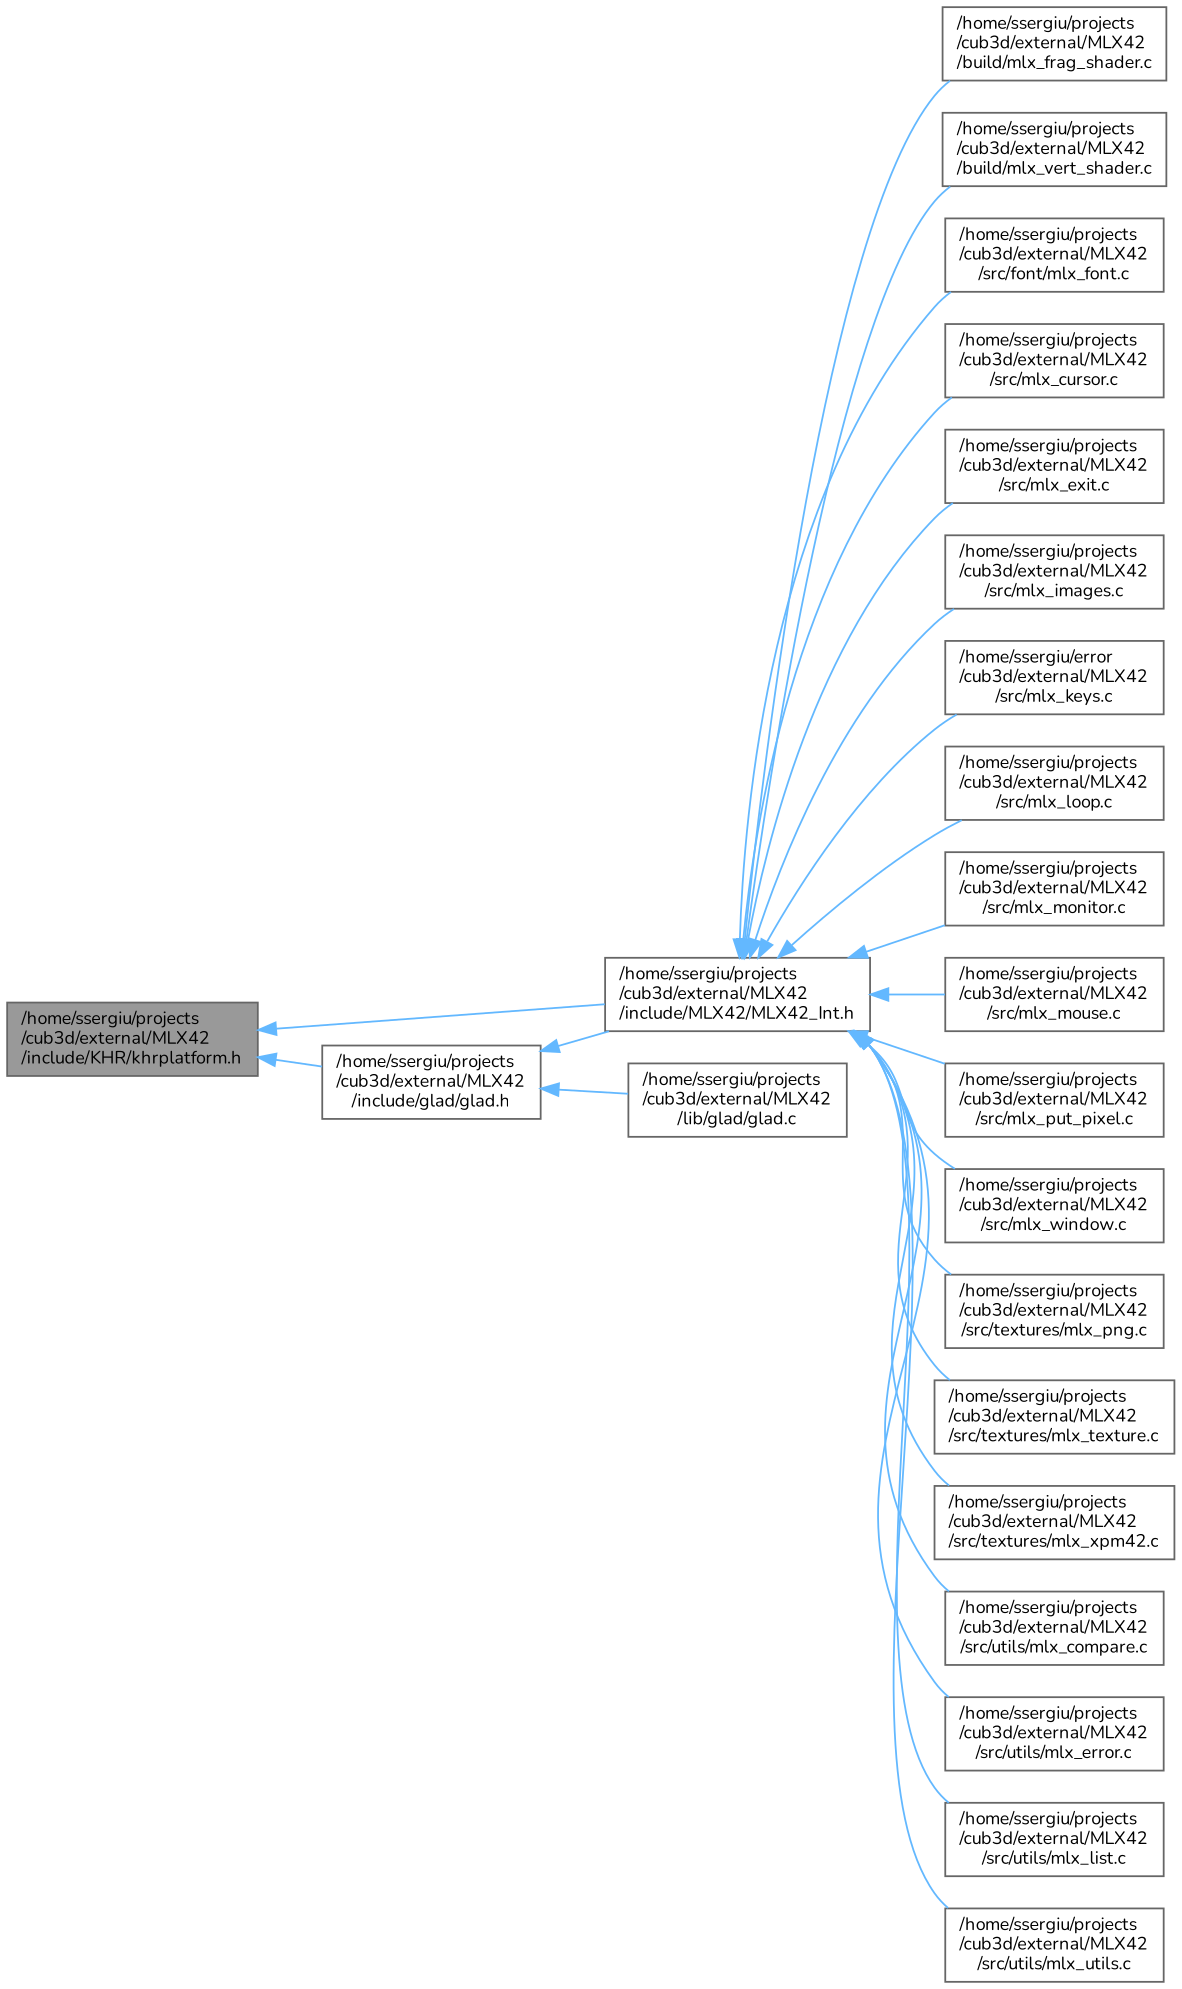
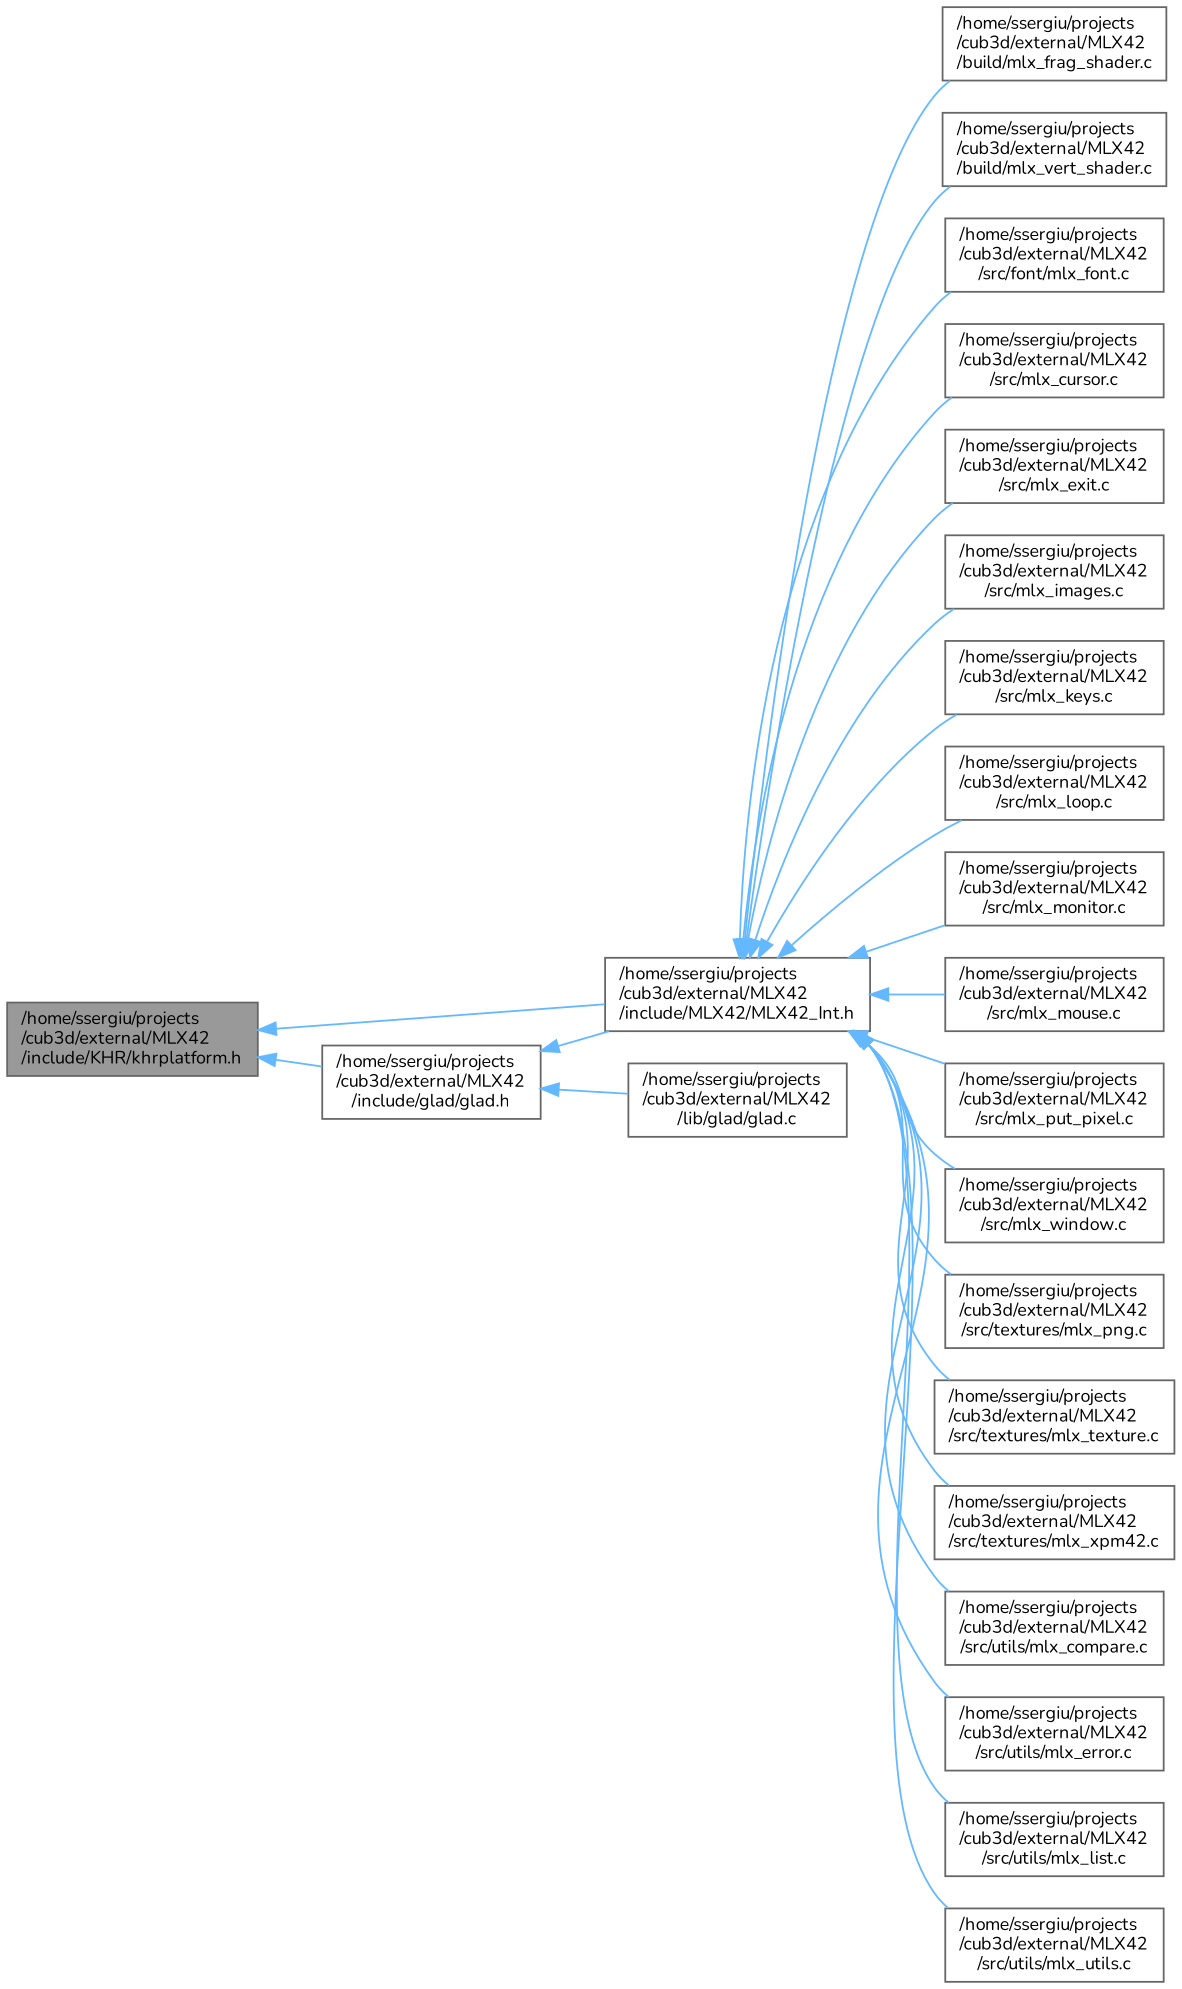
(1054, 678) -> (1054, 678)
